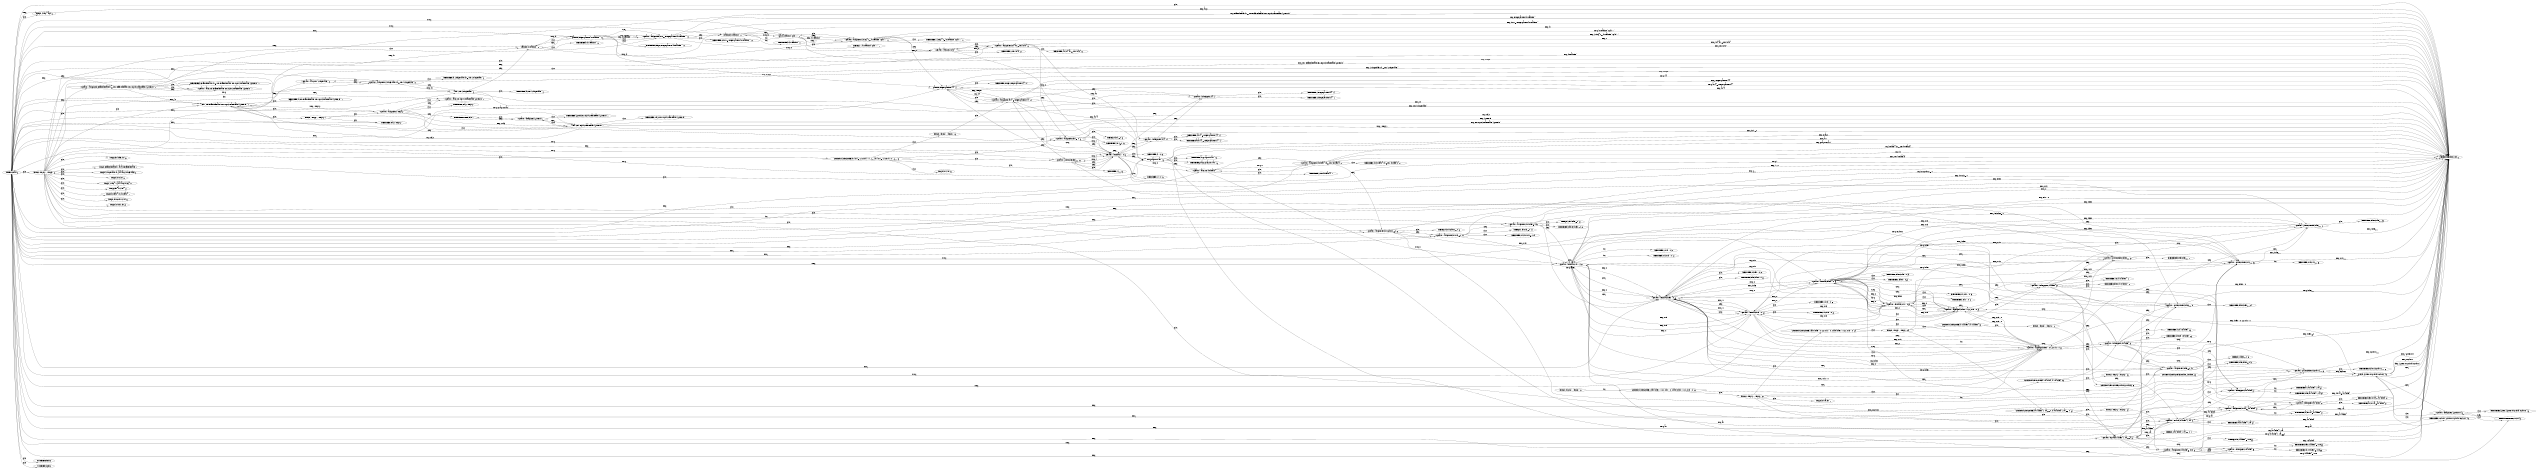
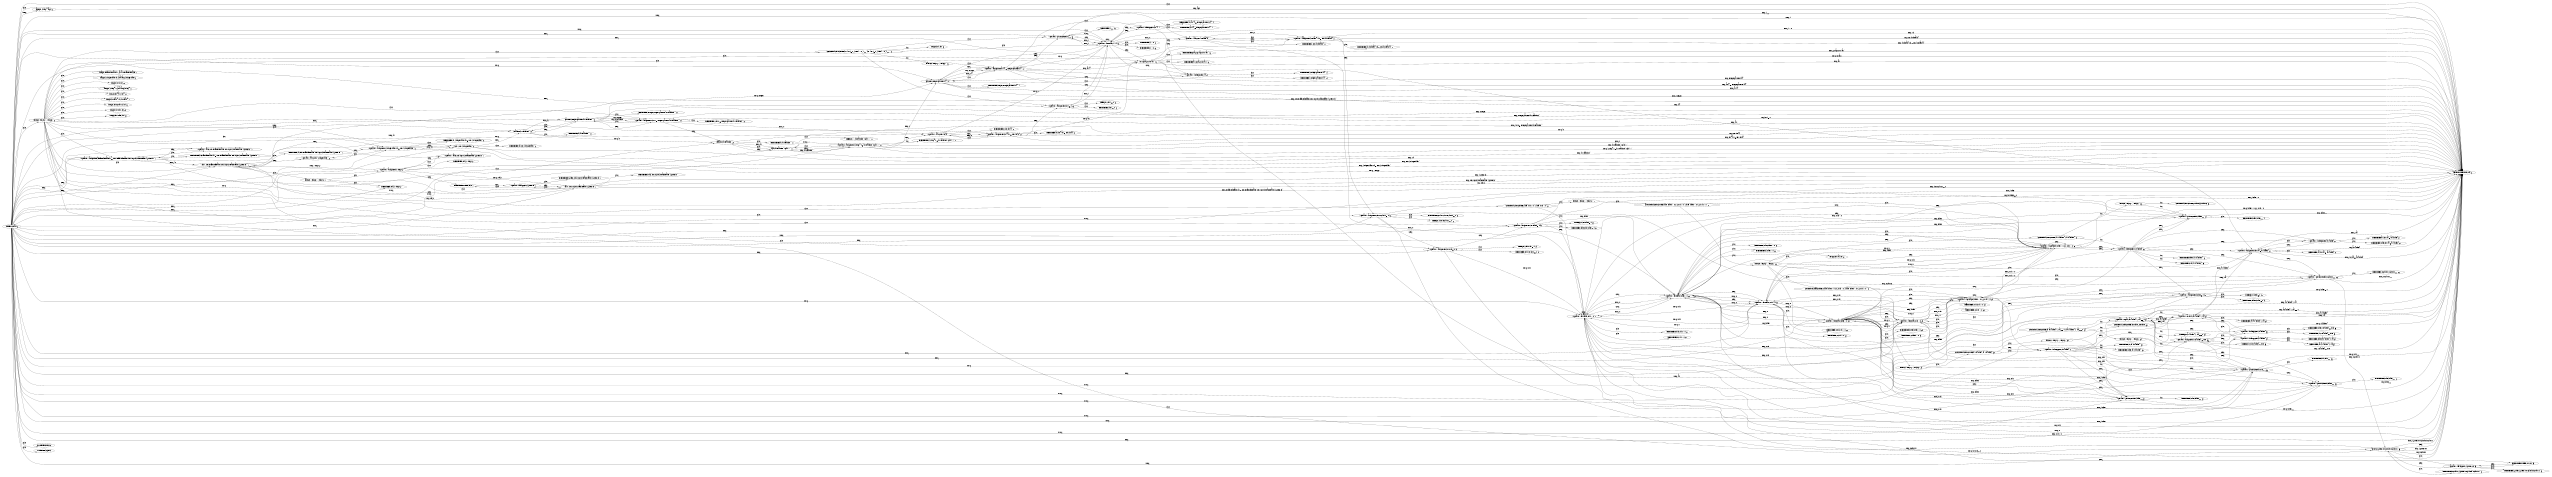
(501, 108) -> (498, 65)
none -> (1527, 206)
none -> (1443, 216)
